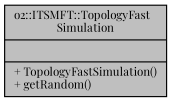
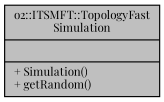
(86, 72) -> (51, 72)
